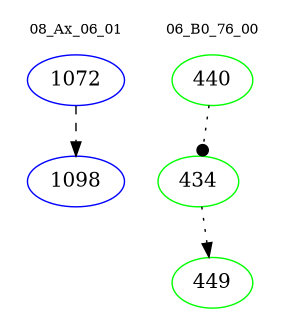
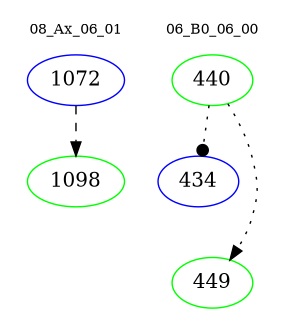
(212, 30) -> (212, 30)
(76, 181) -> (76, 181)
(198, 181) -> (198, 181)
(204, 225) -> (256, 175)
